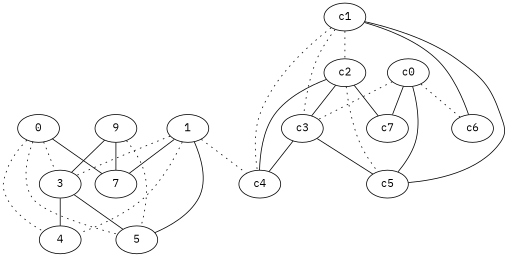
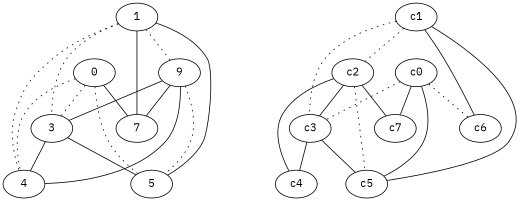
(273, 89) -> none
(224, 156) -> (158, 45)
none -> (137, 163)
